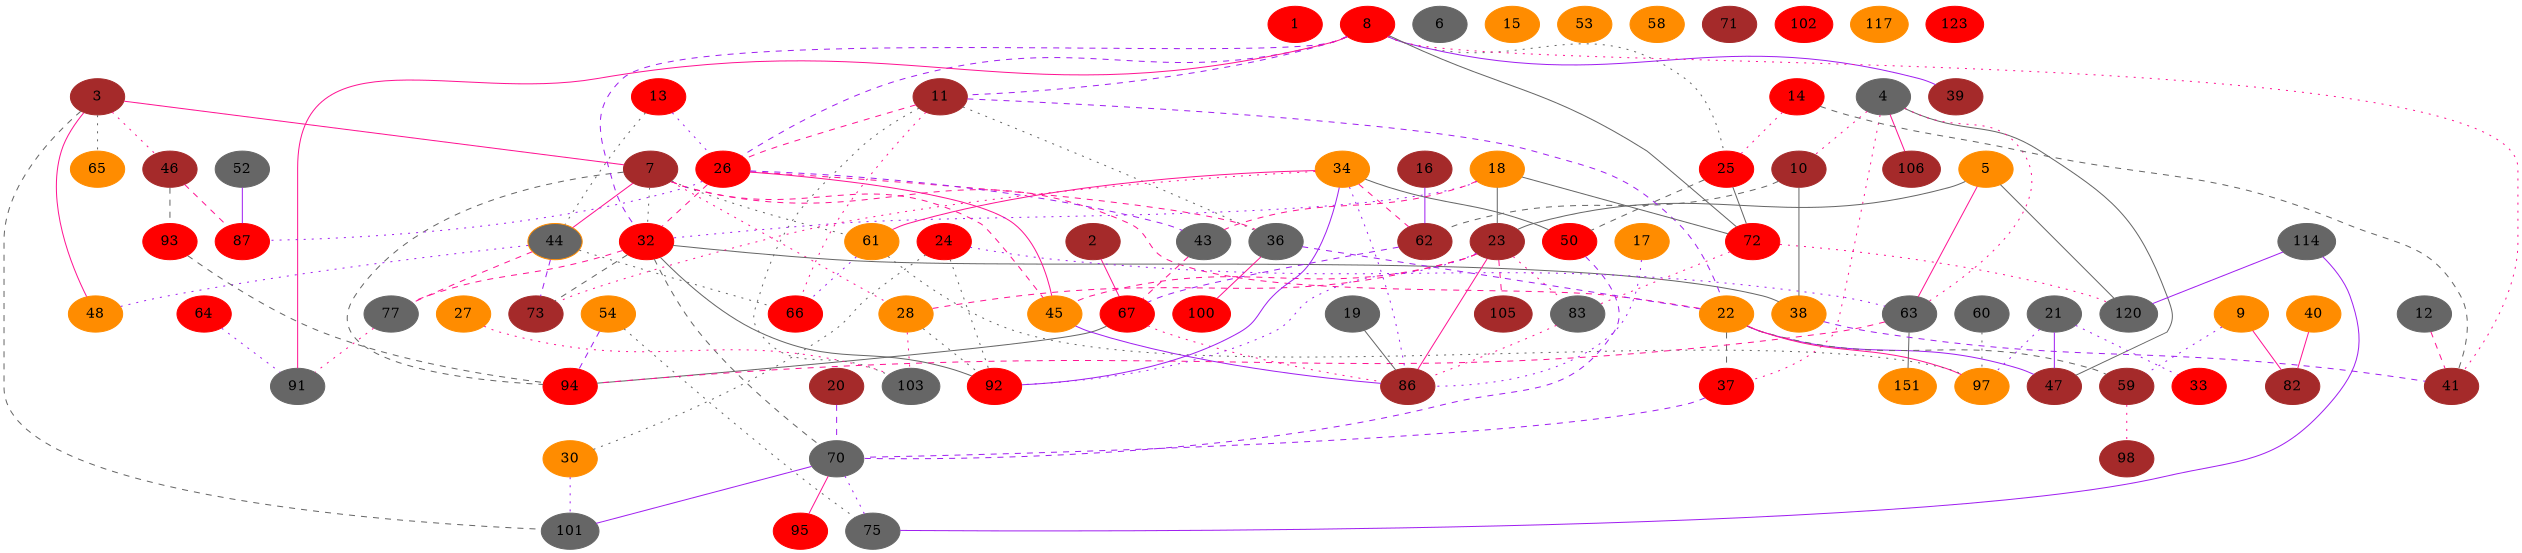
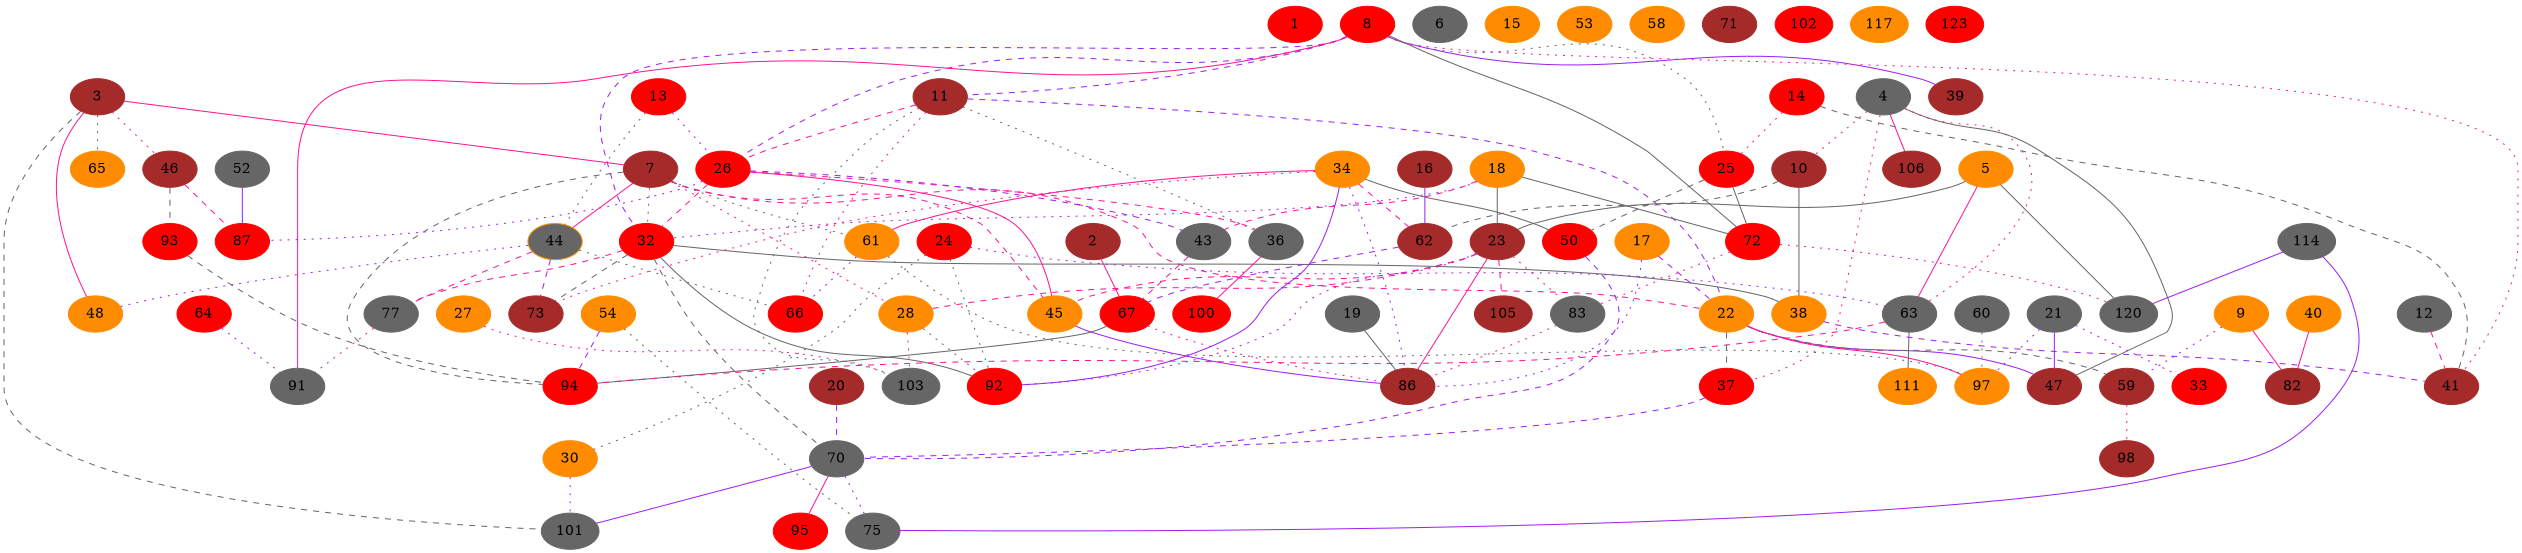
(1511, 279) -> (1673, 268)
(1908, 386) -> (1908, 386)
